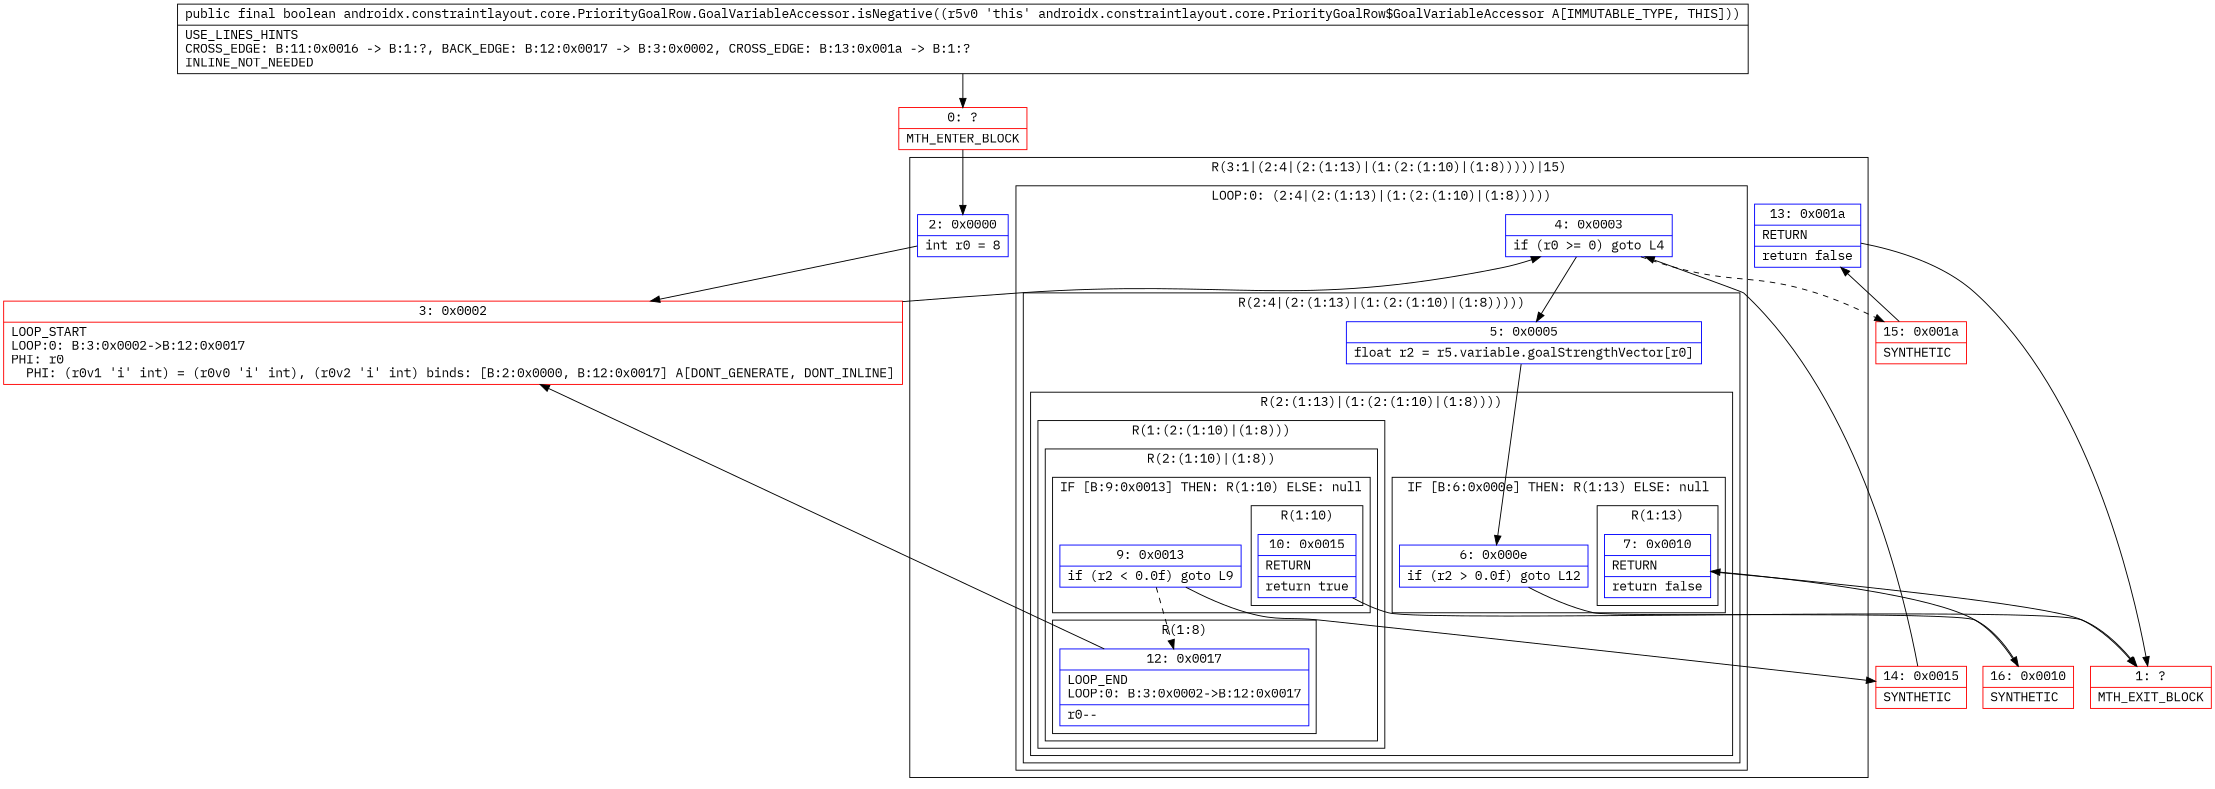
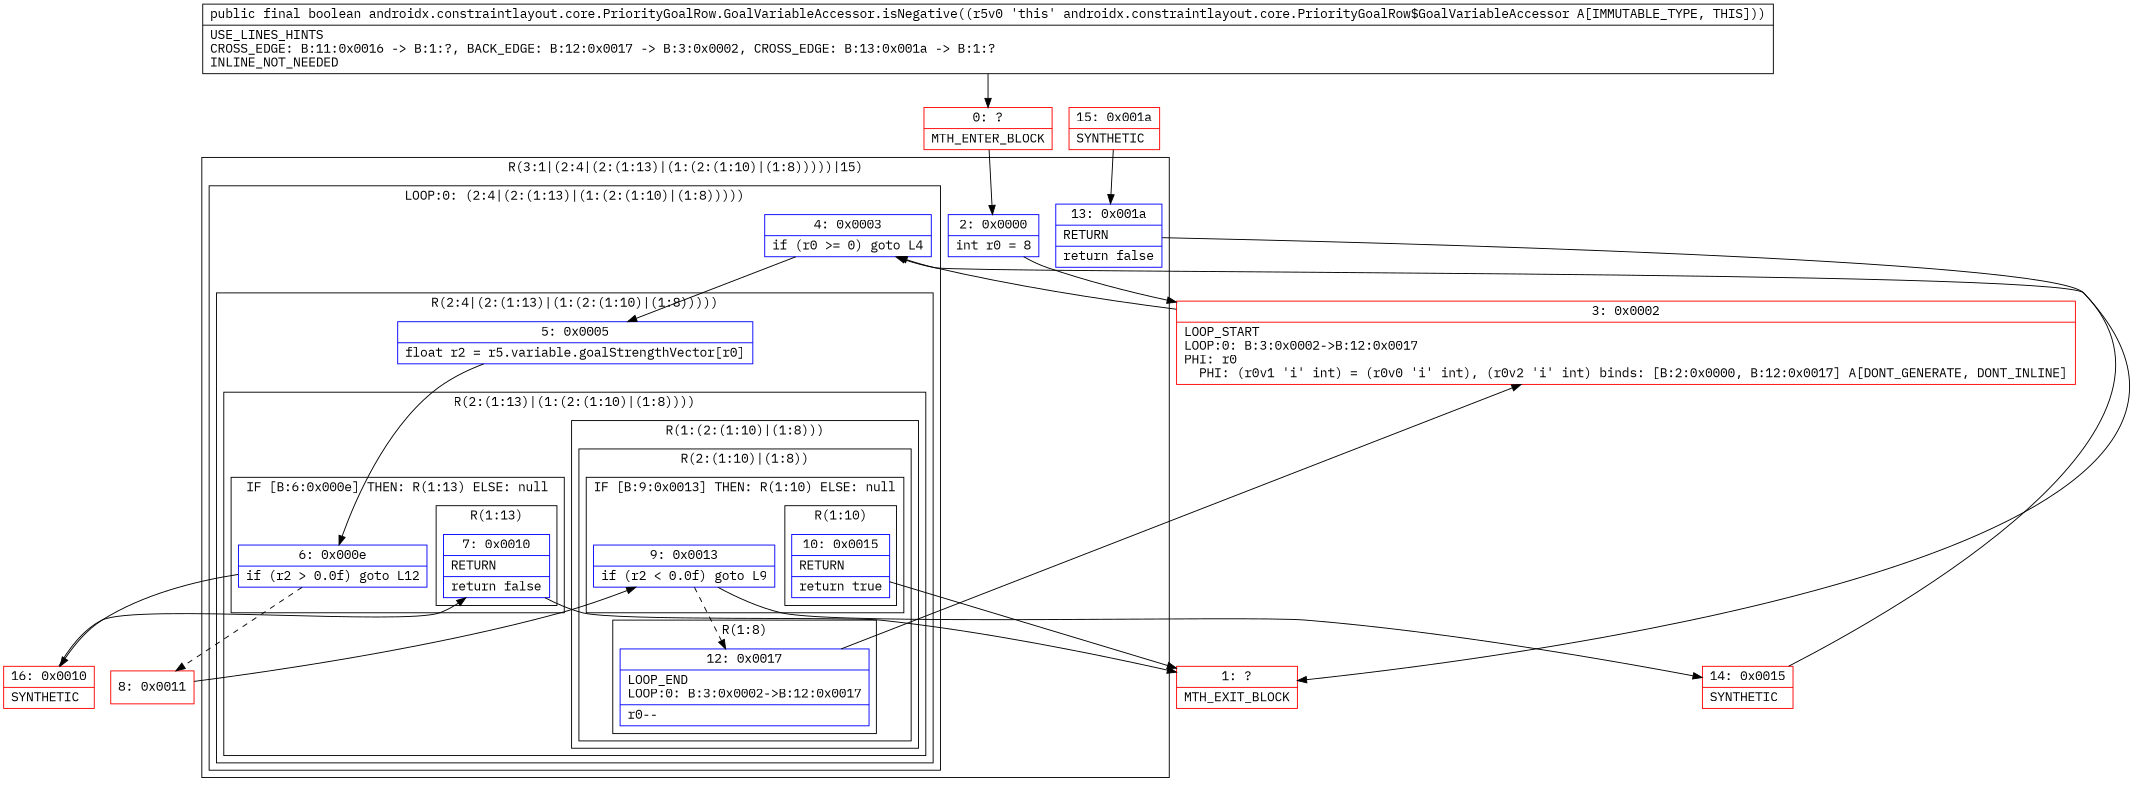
(1760, 281) -> none
none -> (152, 687)
